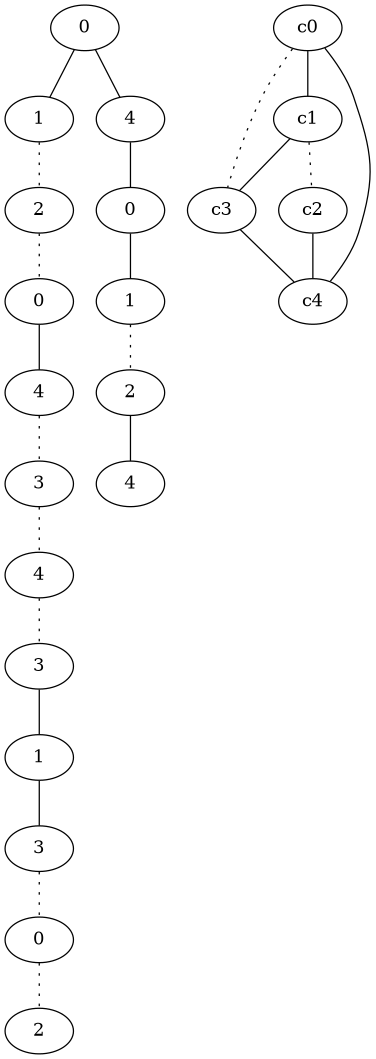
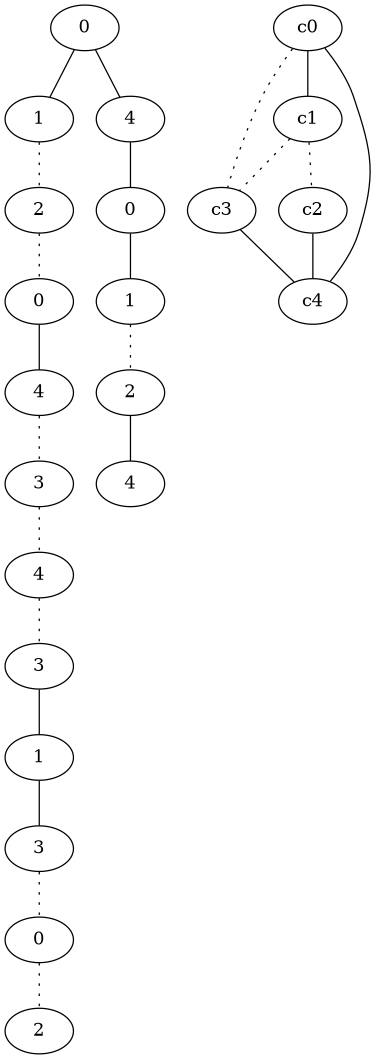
(265, 165) -> (265, 165)
